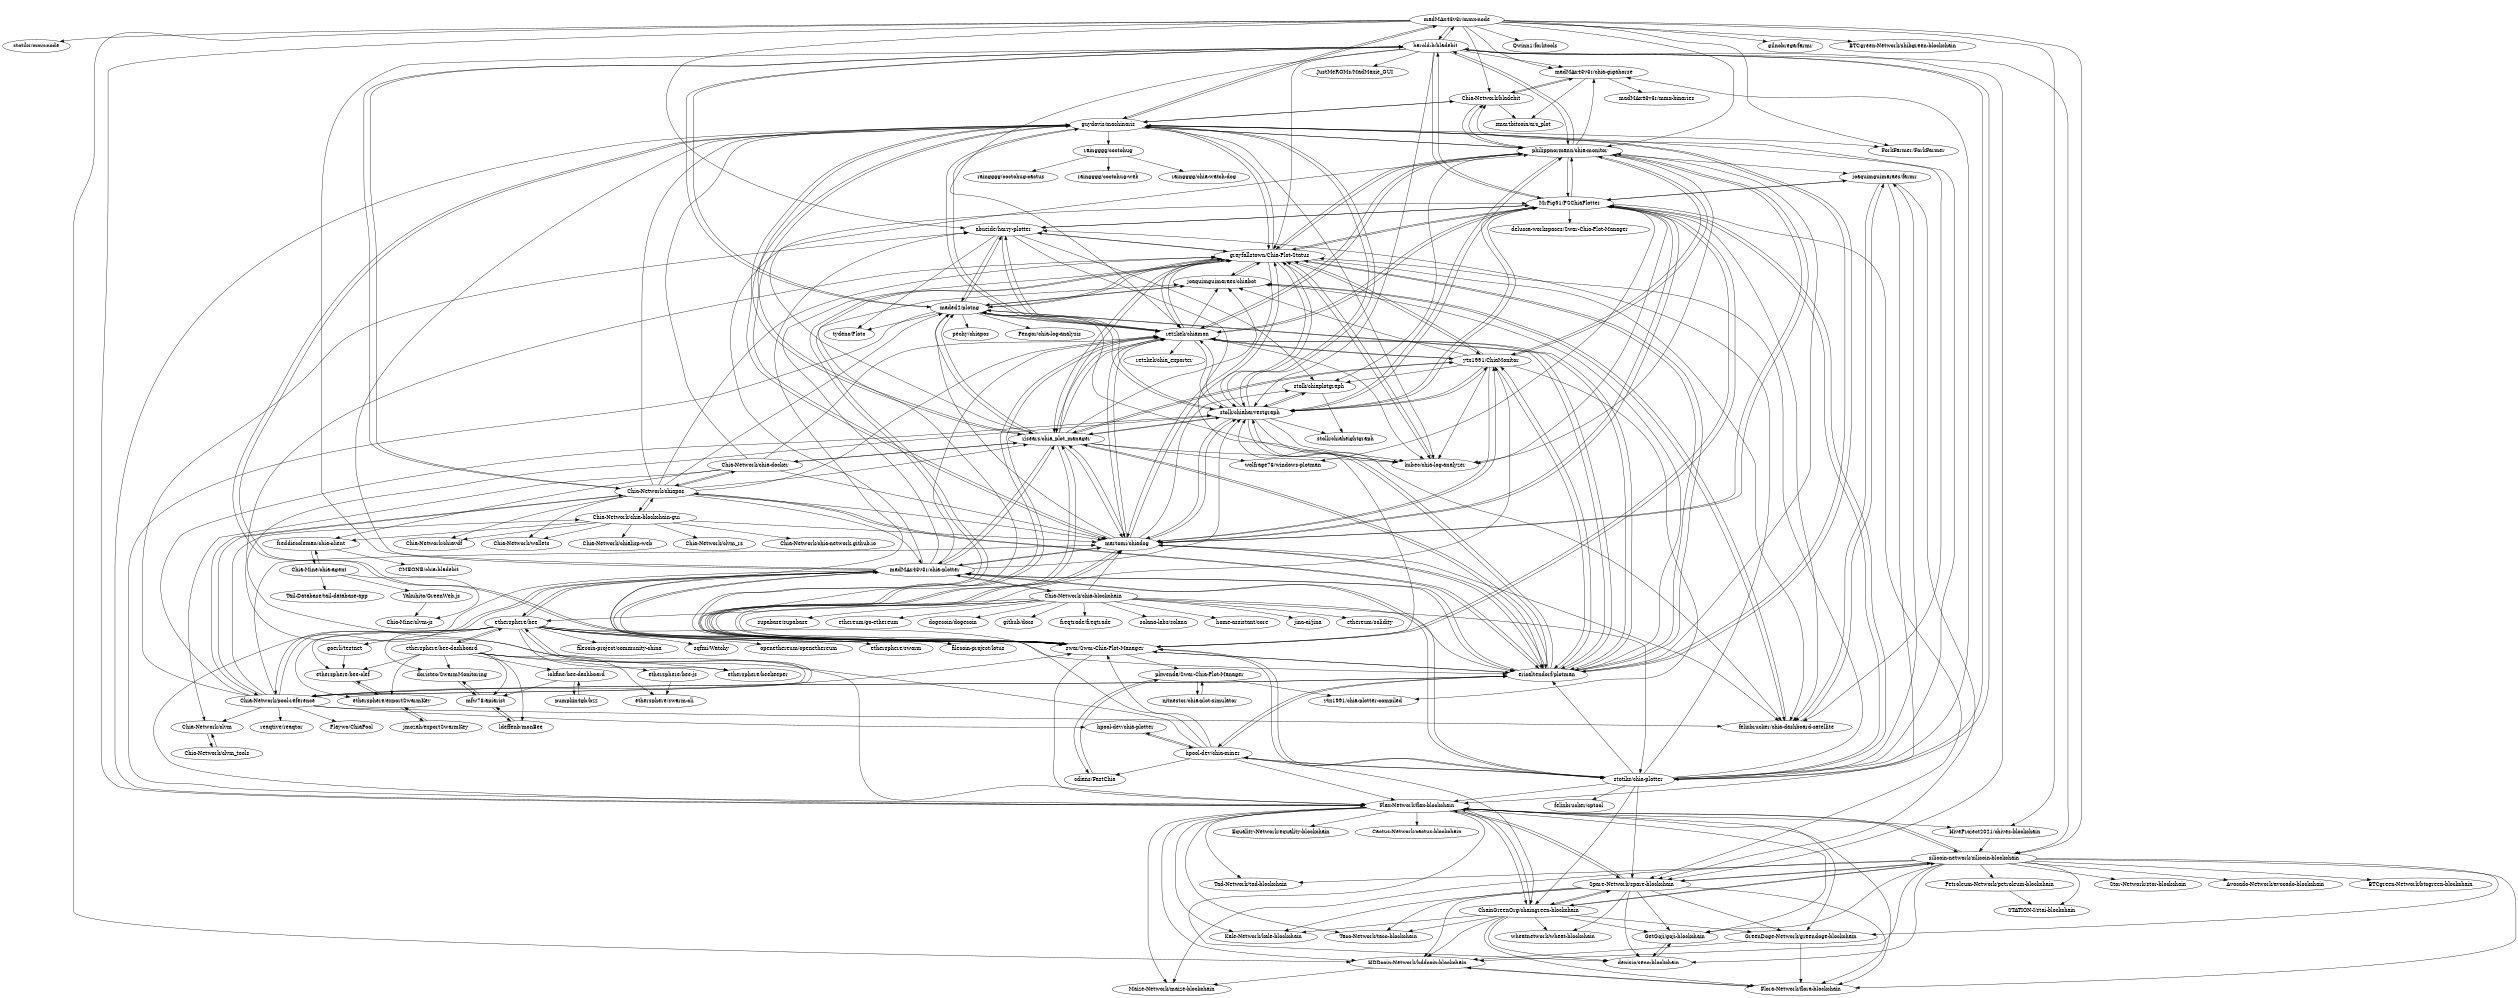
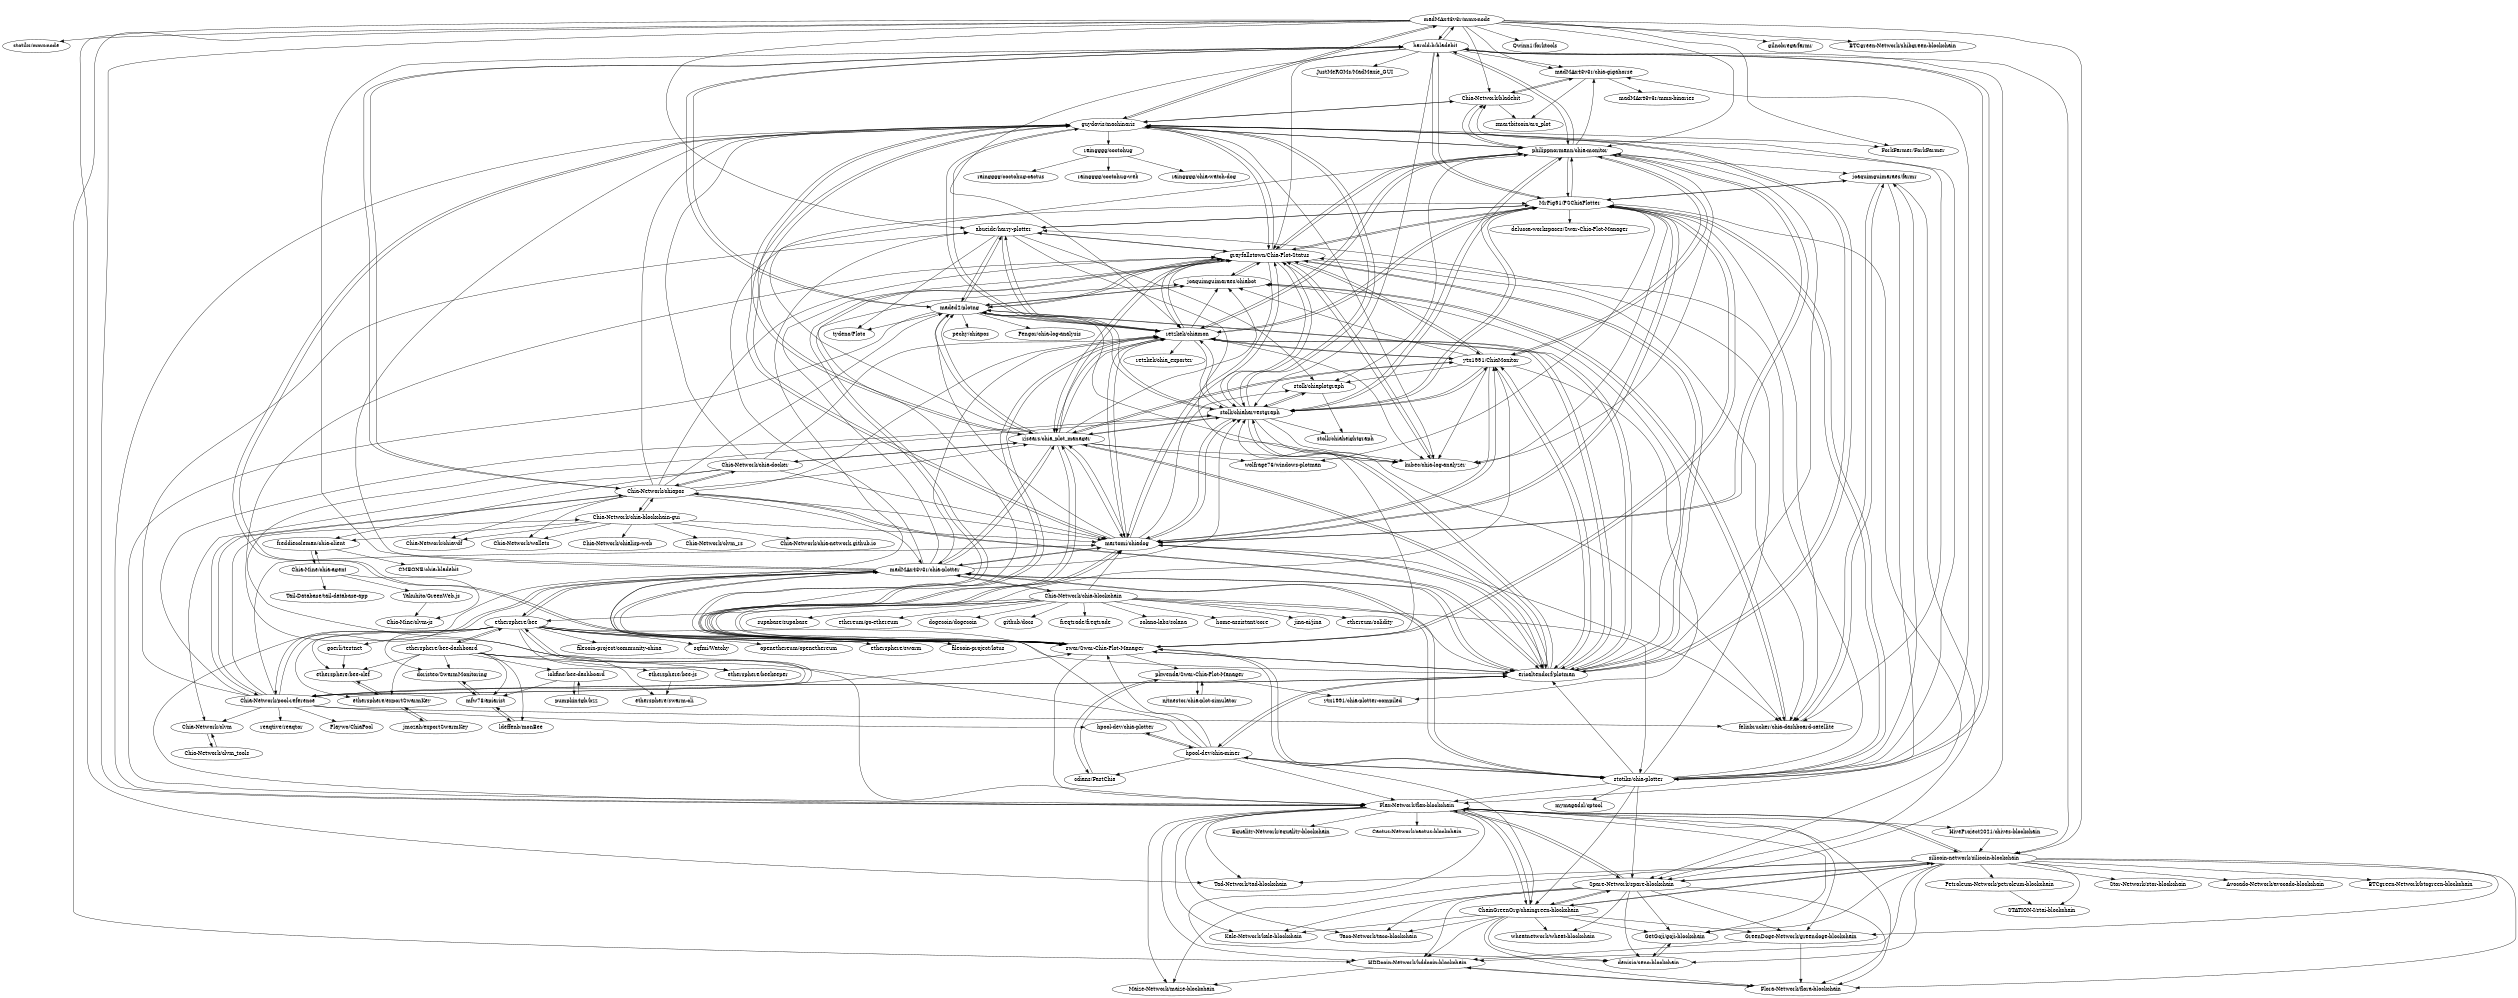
(2054, 174) -> (87, 304)
(1579, 806) -> (1579, 806)
